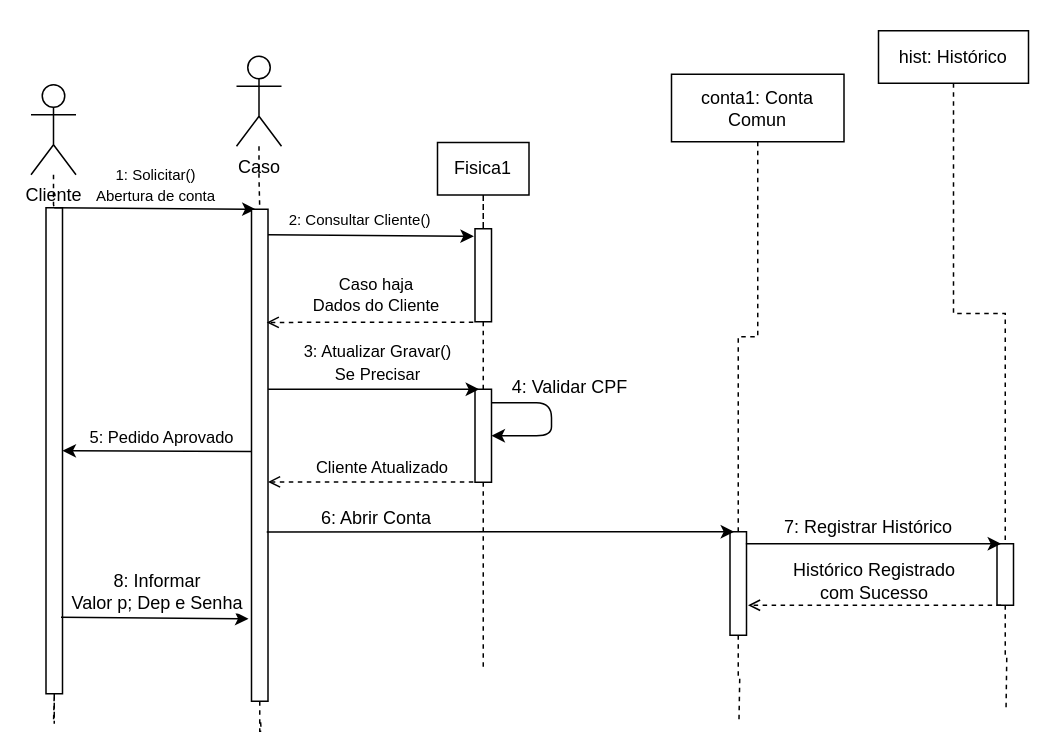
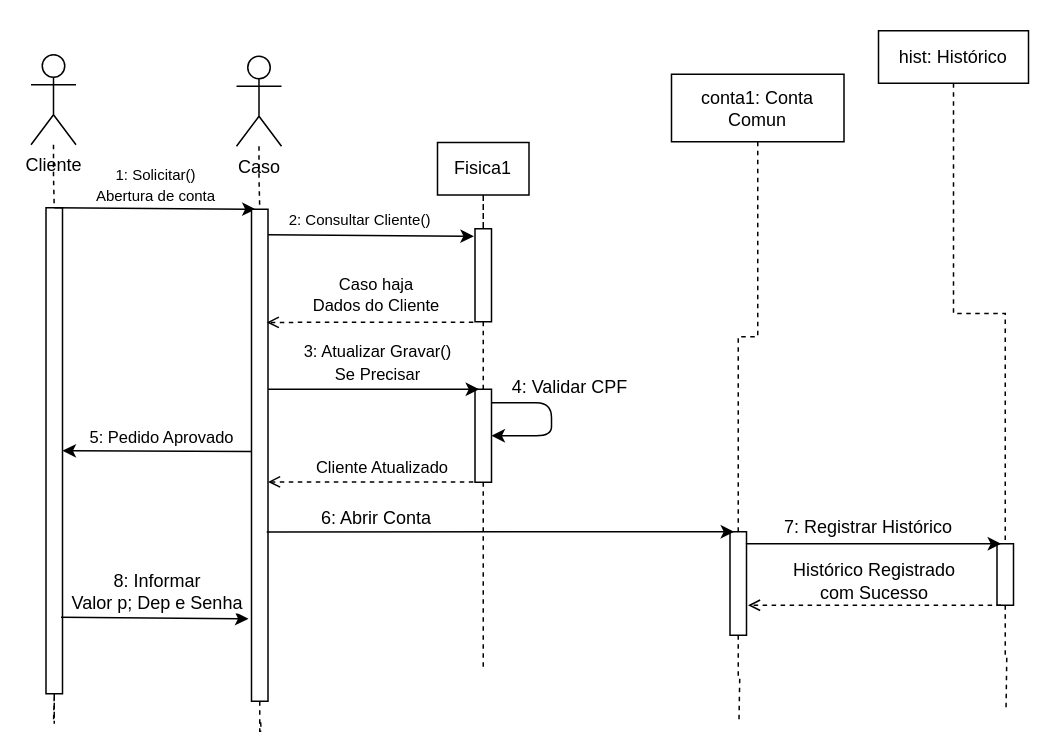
(53, 130) -> (53, 100)
